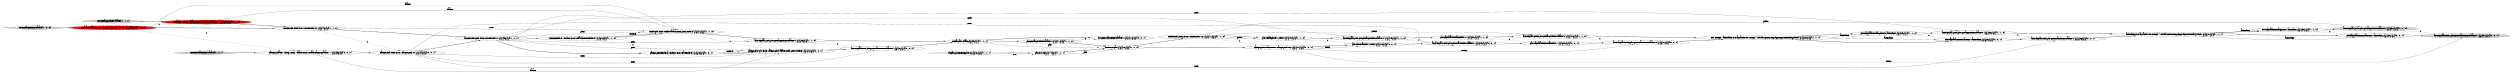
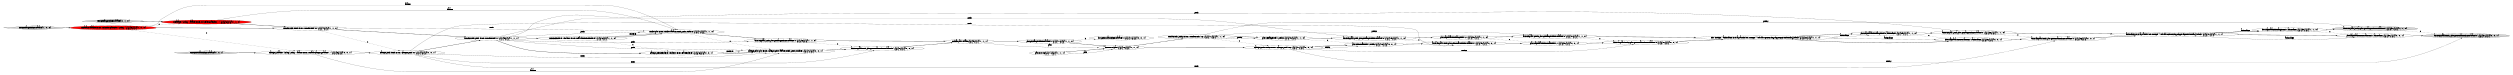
(1038, 38) -> none
(970, 53) -> none
